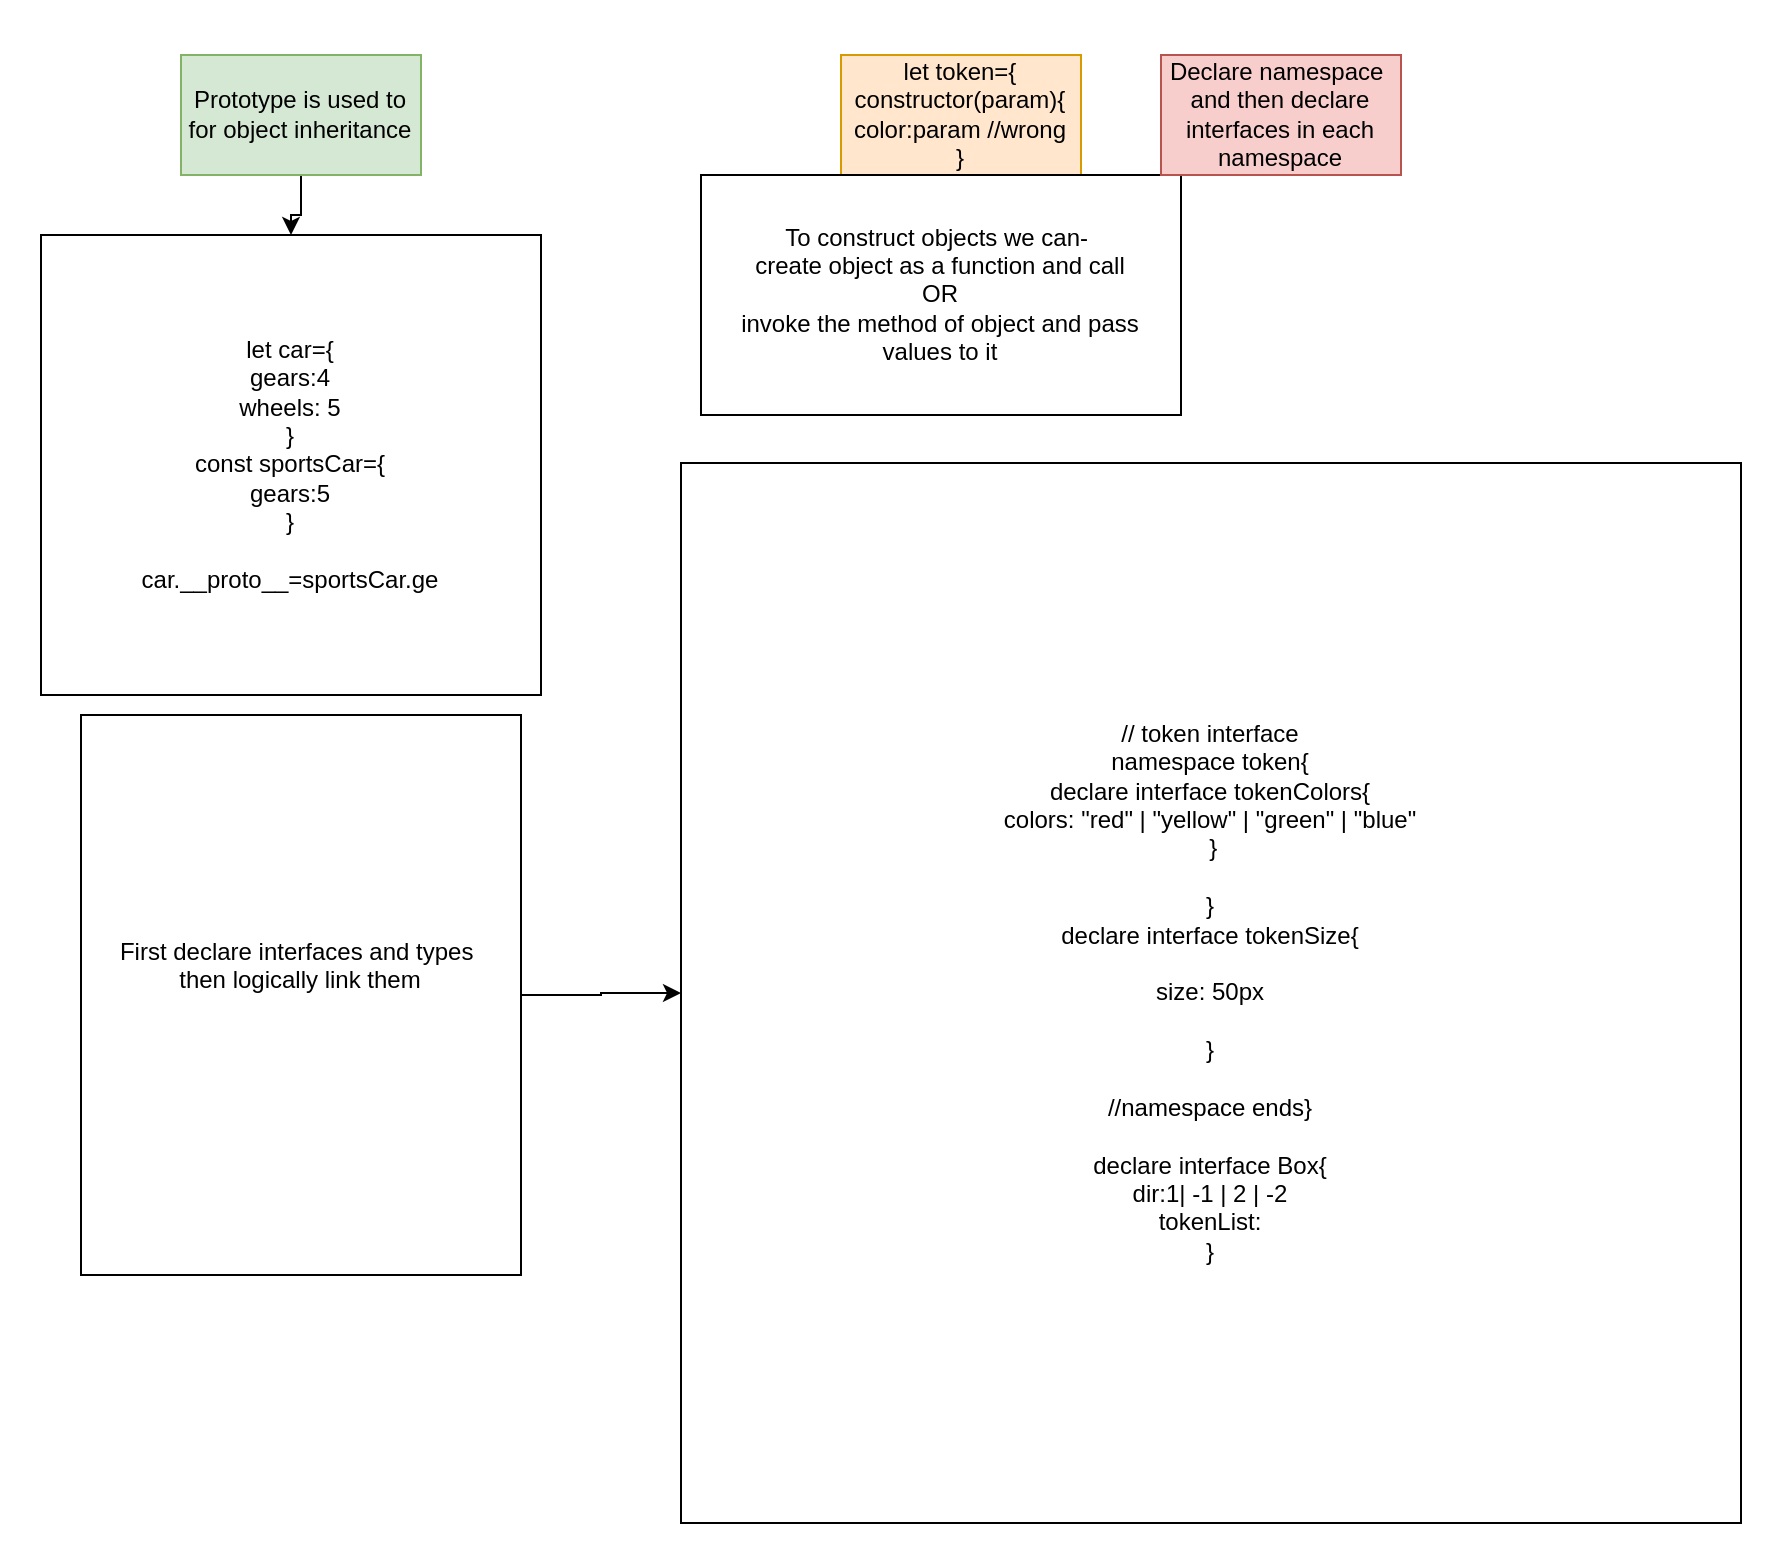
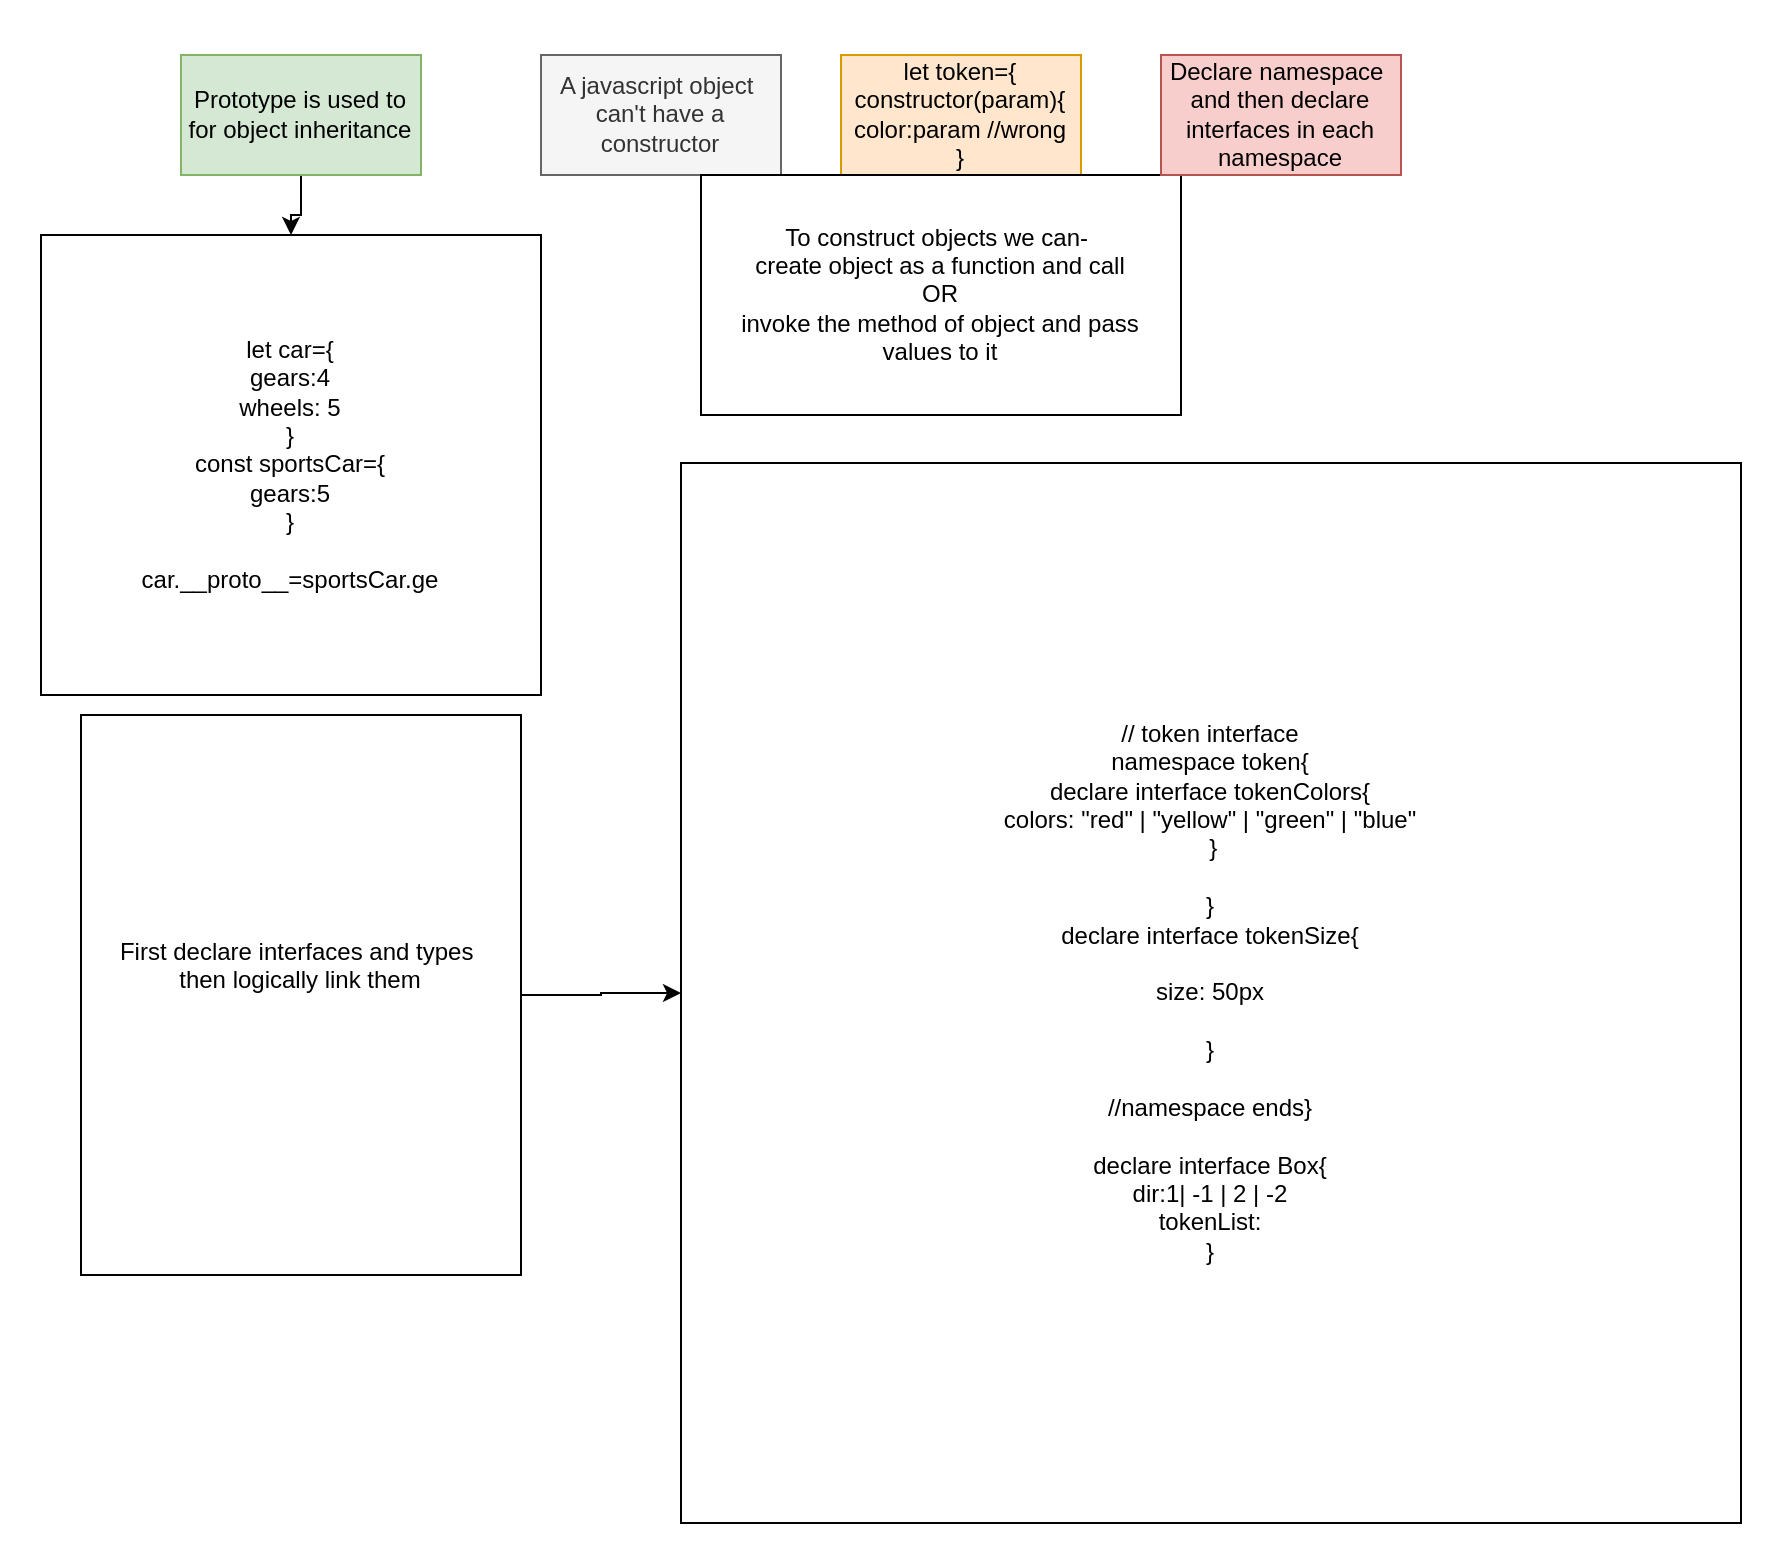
none -> (661, 115)
